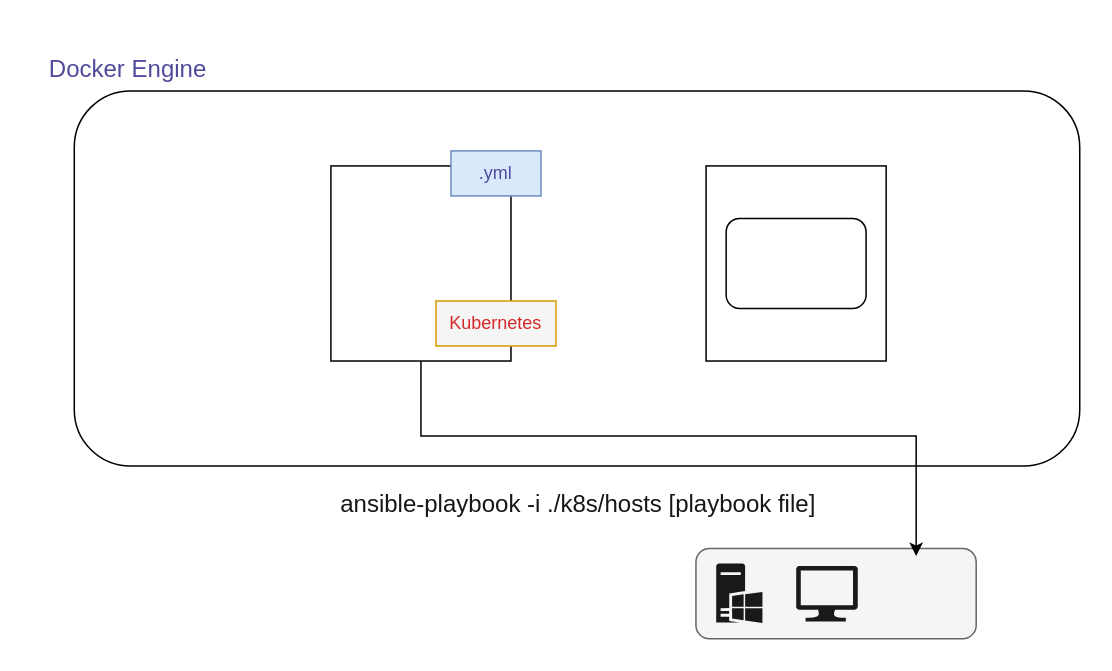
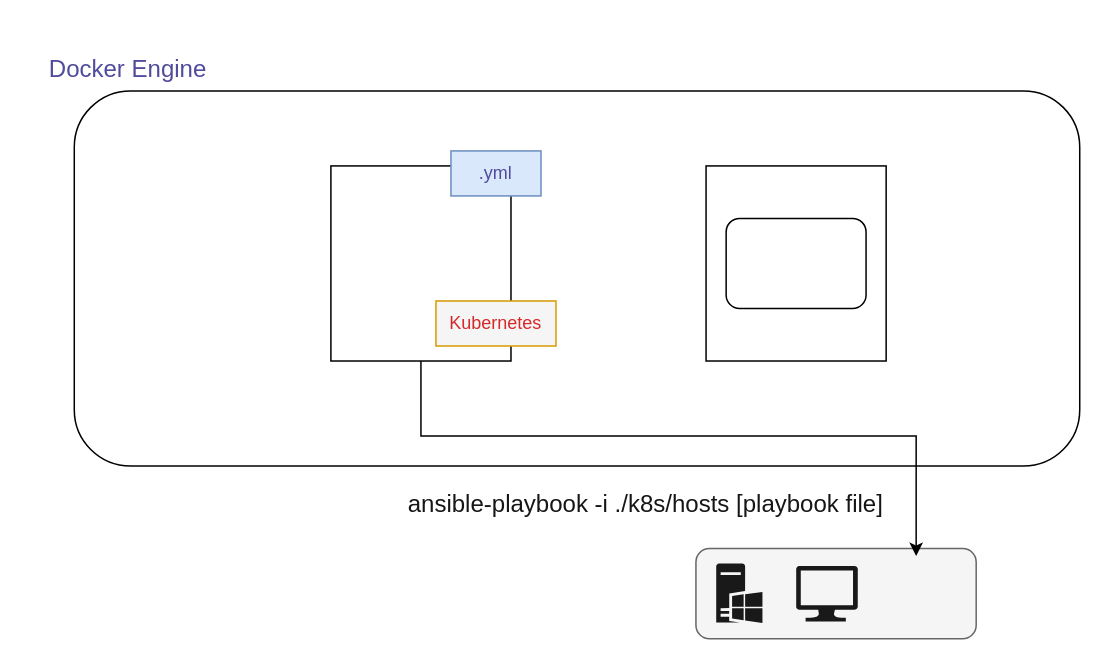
(578, 503) -> (646, 503)
